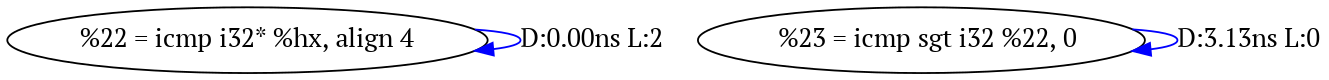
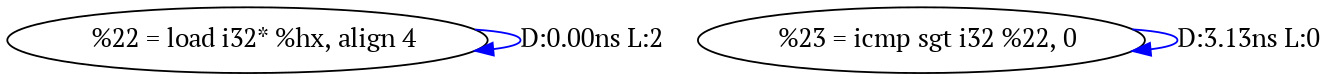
(247, 40) -> (247, 40)
